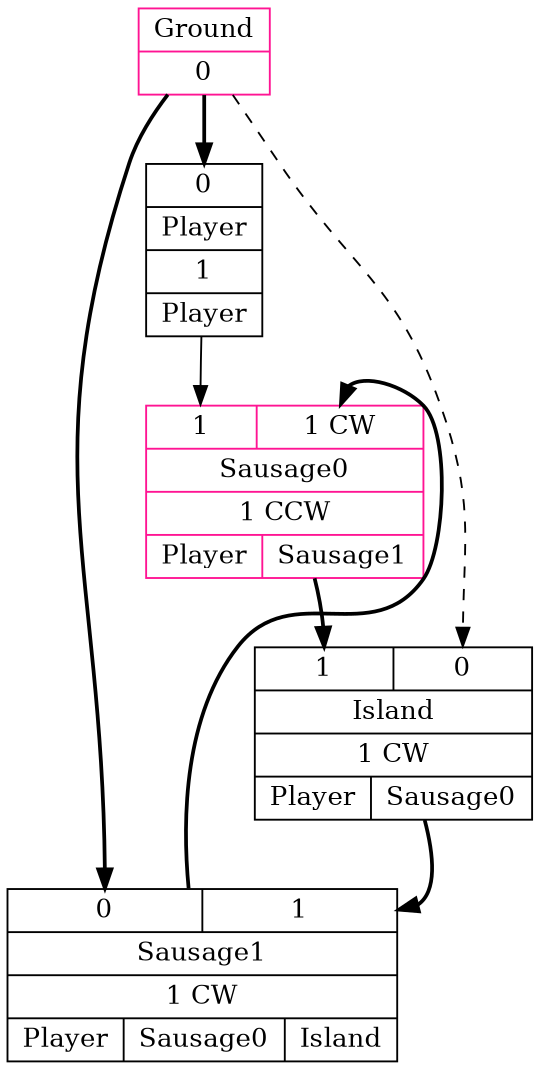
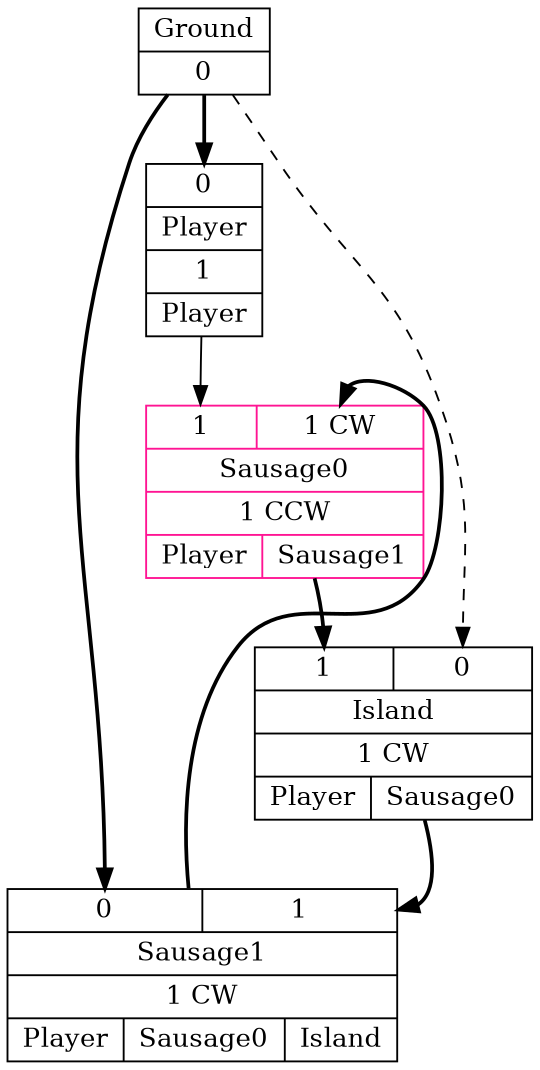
(204, 52) -> (204, 52)
